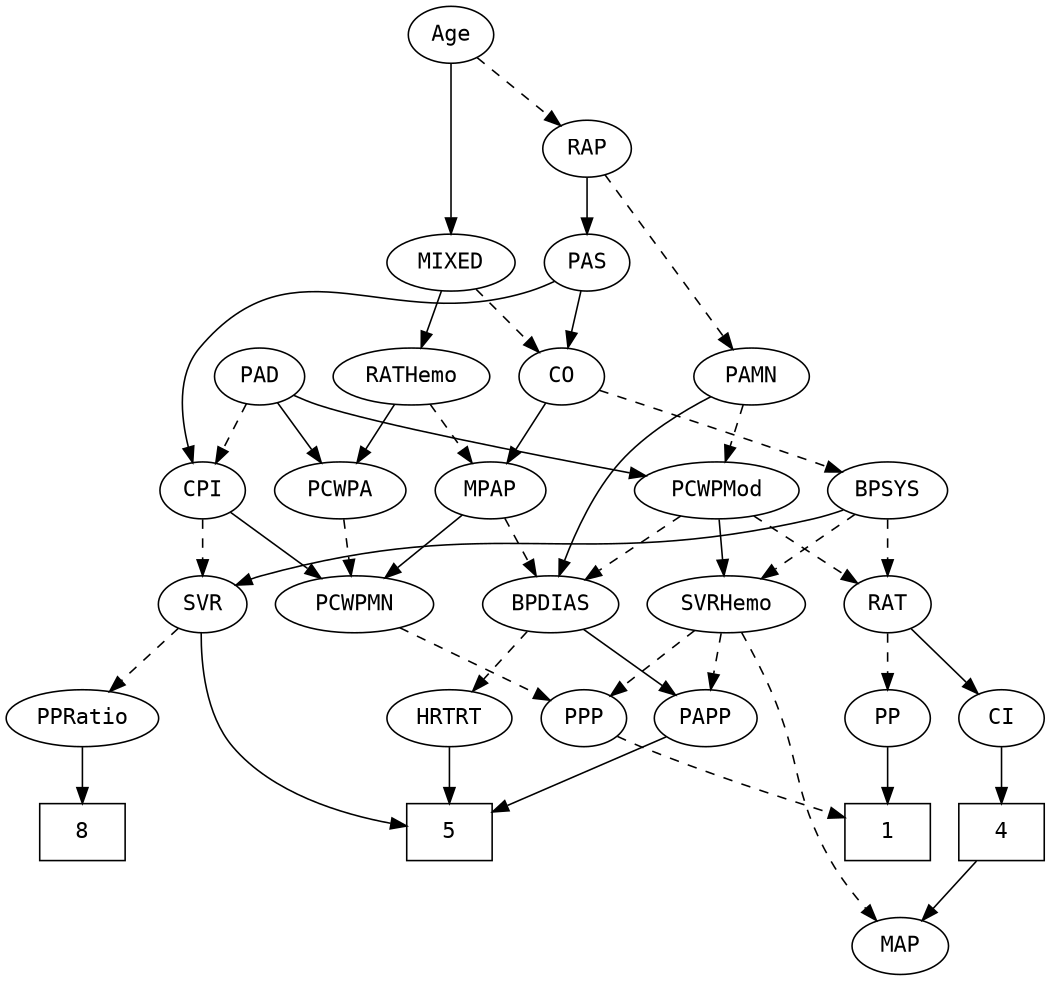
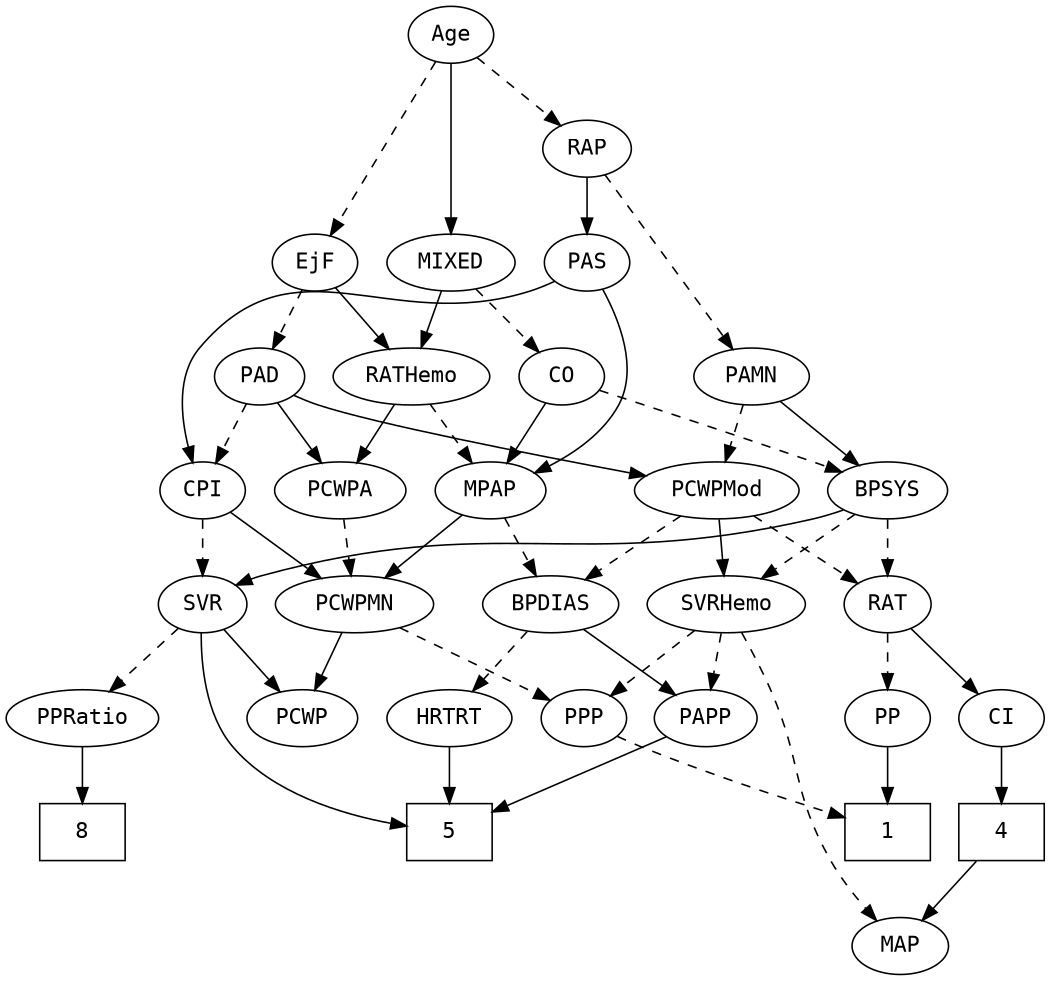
none -> (315, 263)
(576, 312) -> (625, 387)
(624, 459) -> (813, 428)
none -> (302, 718)
